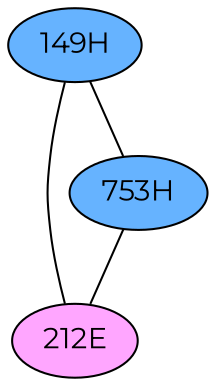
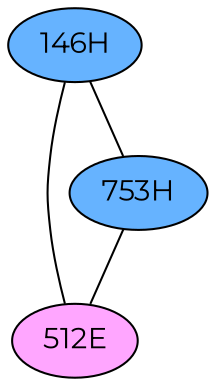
(75, 45) -> (75, 45)
(75, 341) -> (75, 341)
